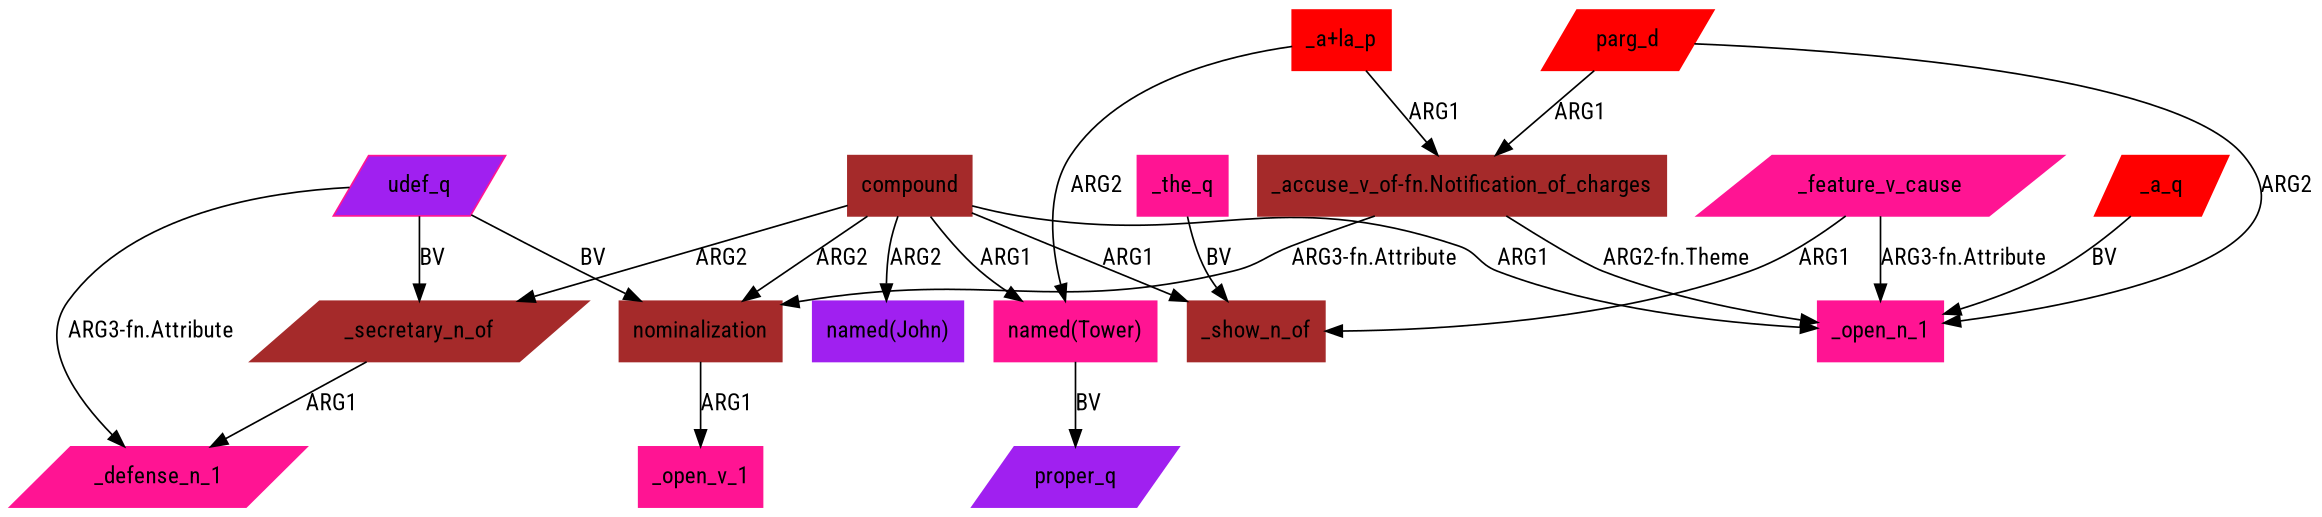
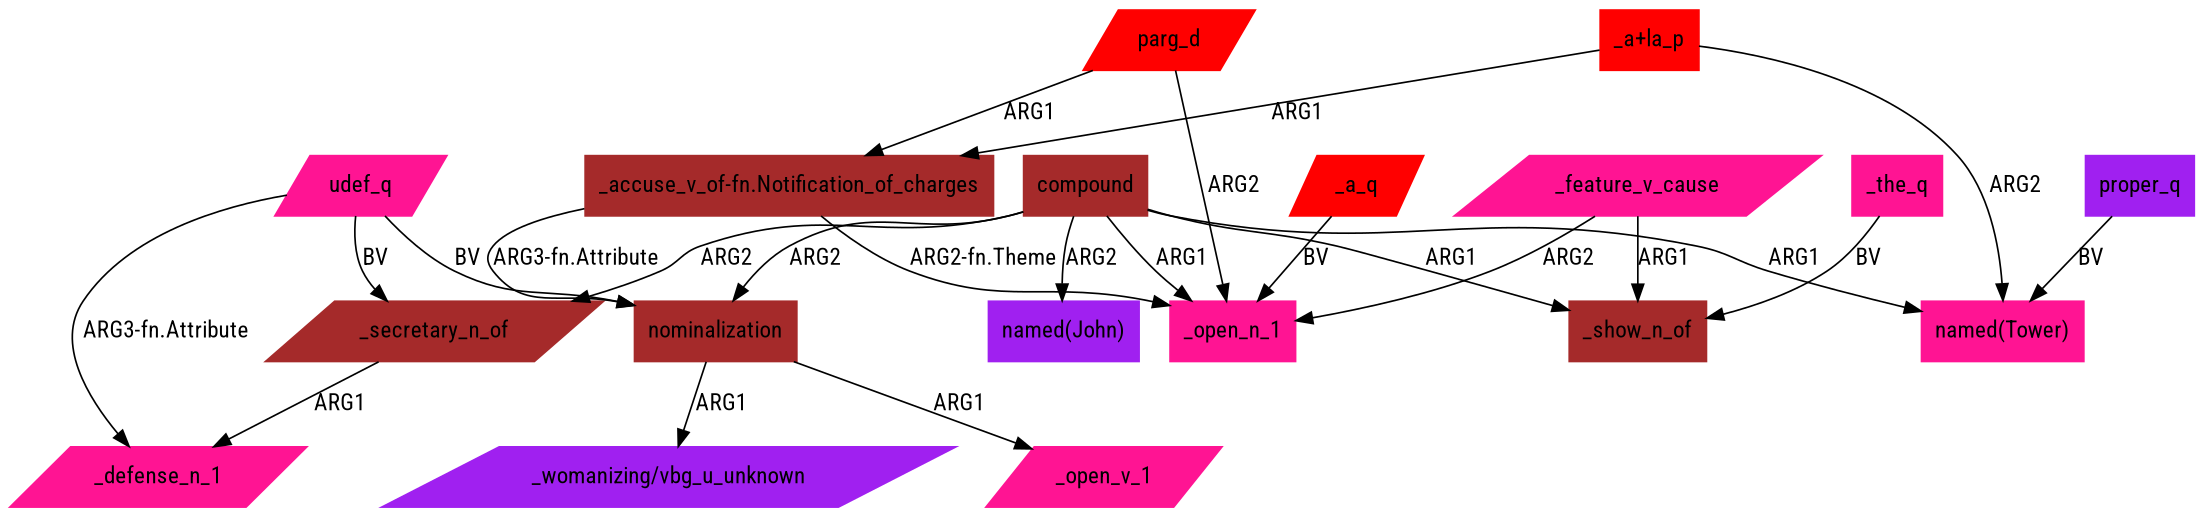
(419, 186) -> (361, 186)
(1964, 259) -> (1568, 259)
(1075, 396) -> (2077, 252)
none -> (669, 477)
(701, 477) -> (1104, 477)
(1075, 477) -> (2140, 186)
